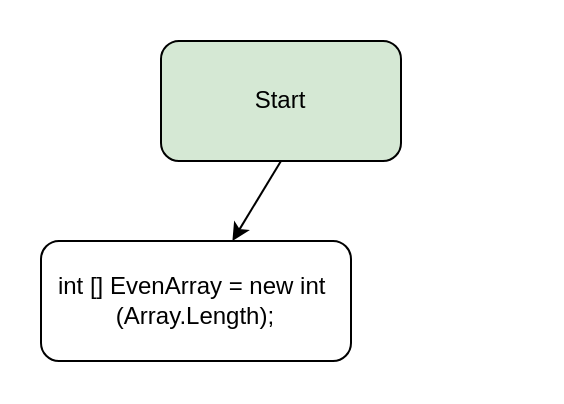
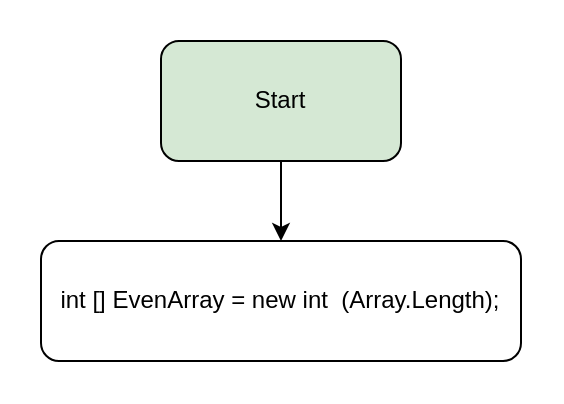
(196, 301) -> (281, 301)
